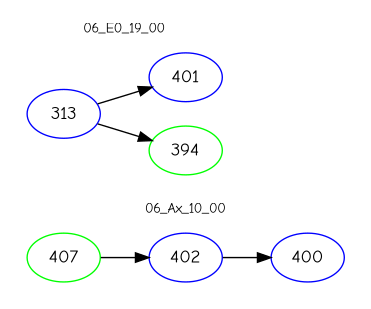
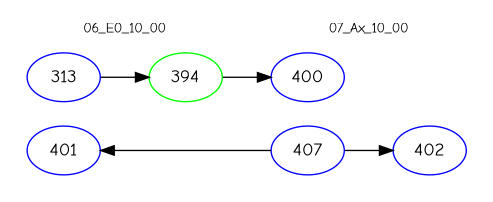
(125, 29) -> (125, 29)
(118, 98) -> (193, 150)
(186, 209) -> (369, 29)
(64, 258) -> (308, 150)
(240, 258) -> (242, 77)
